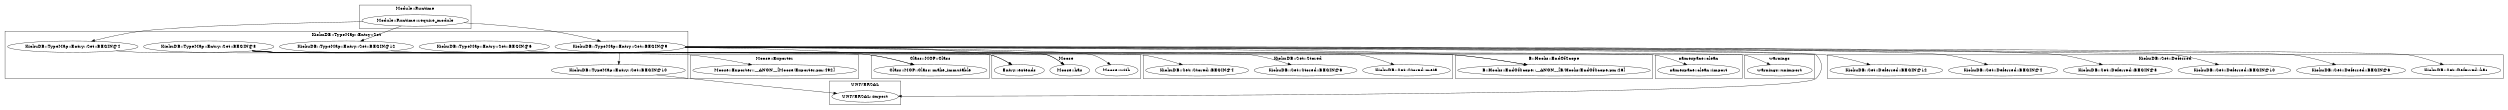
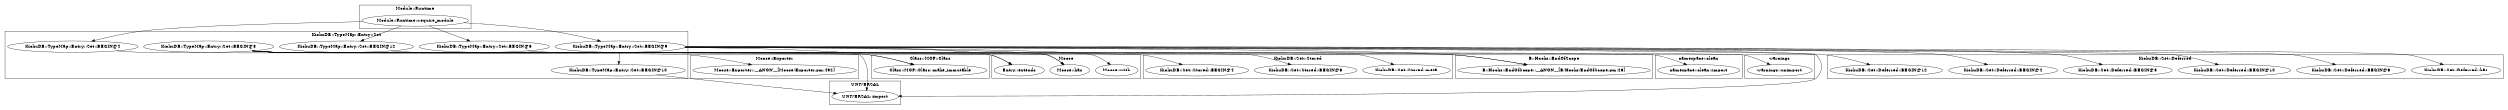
none -> (449, 33)
none -> (574, 53)
